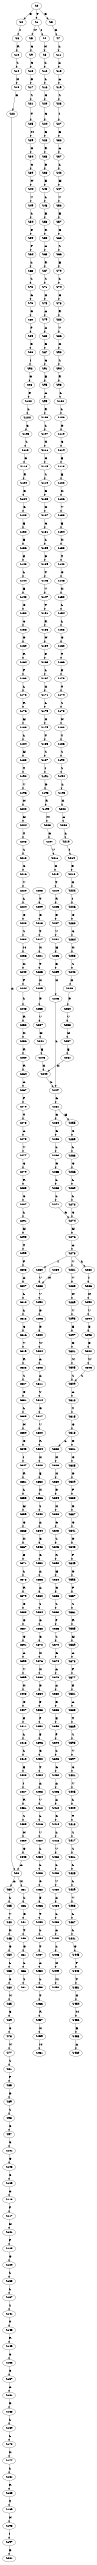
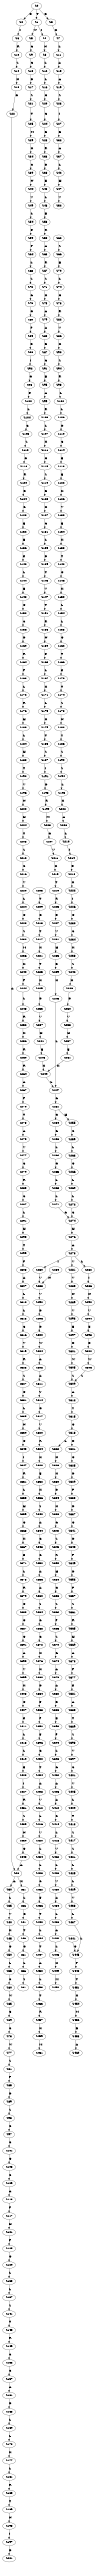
(59, 222) -> none
(72, 1930) -> (80, 1937)
